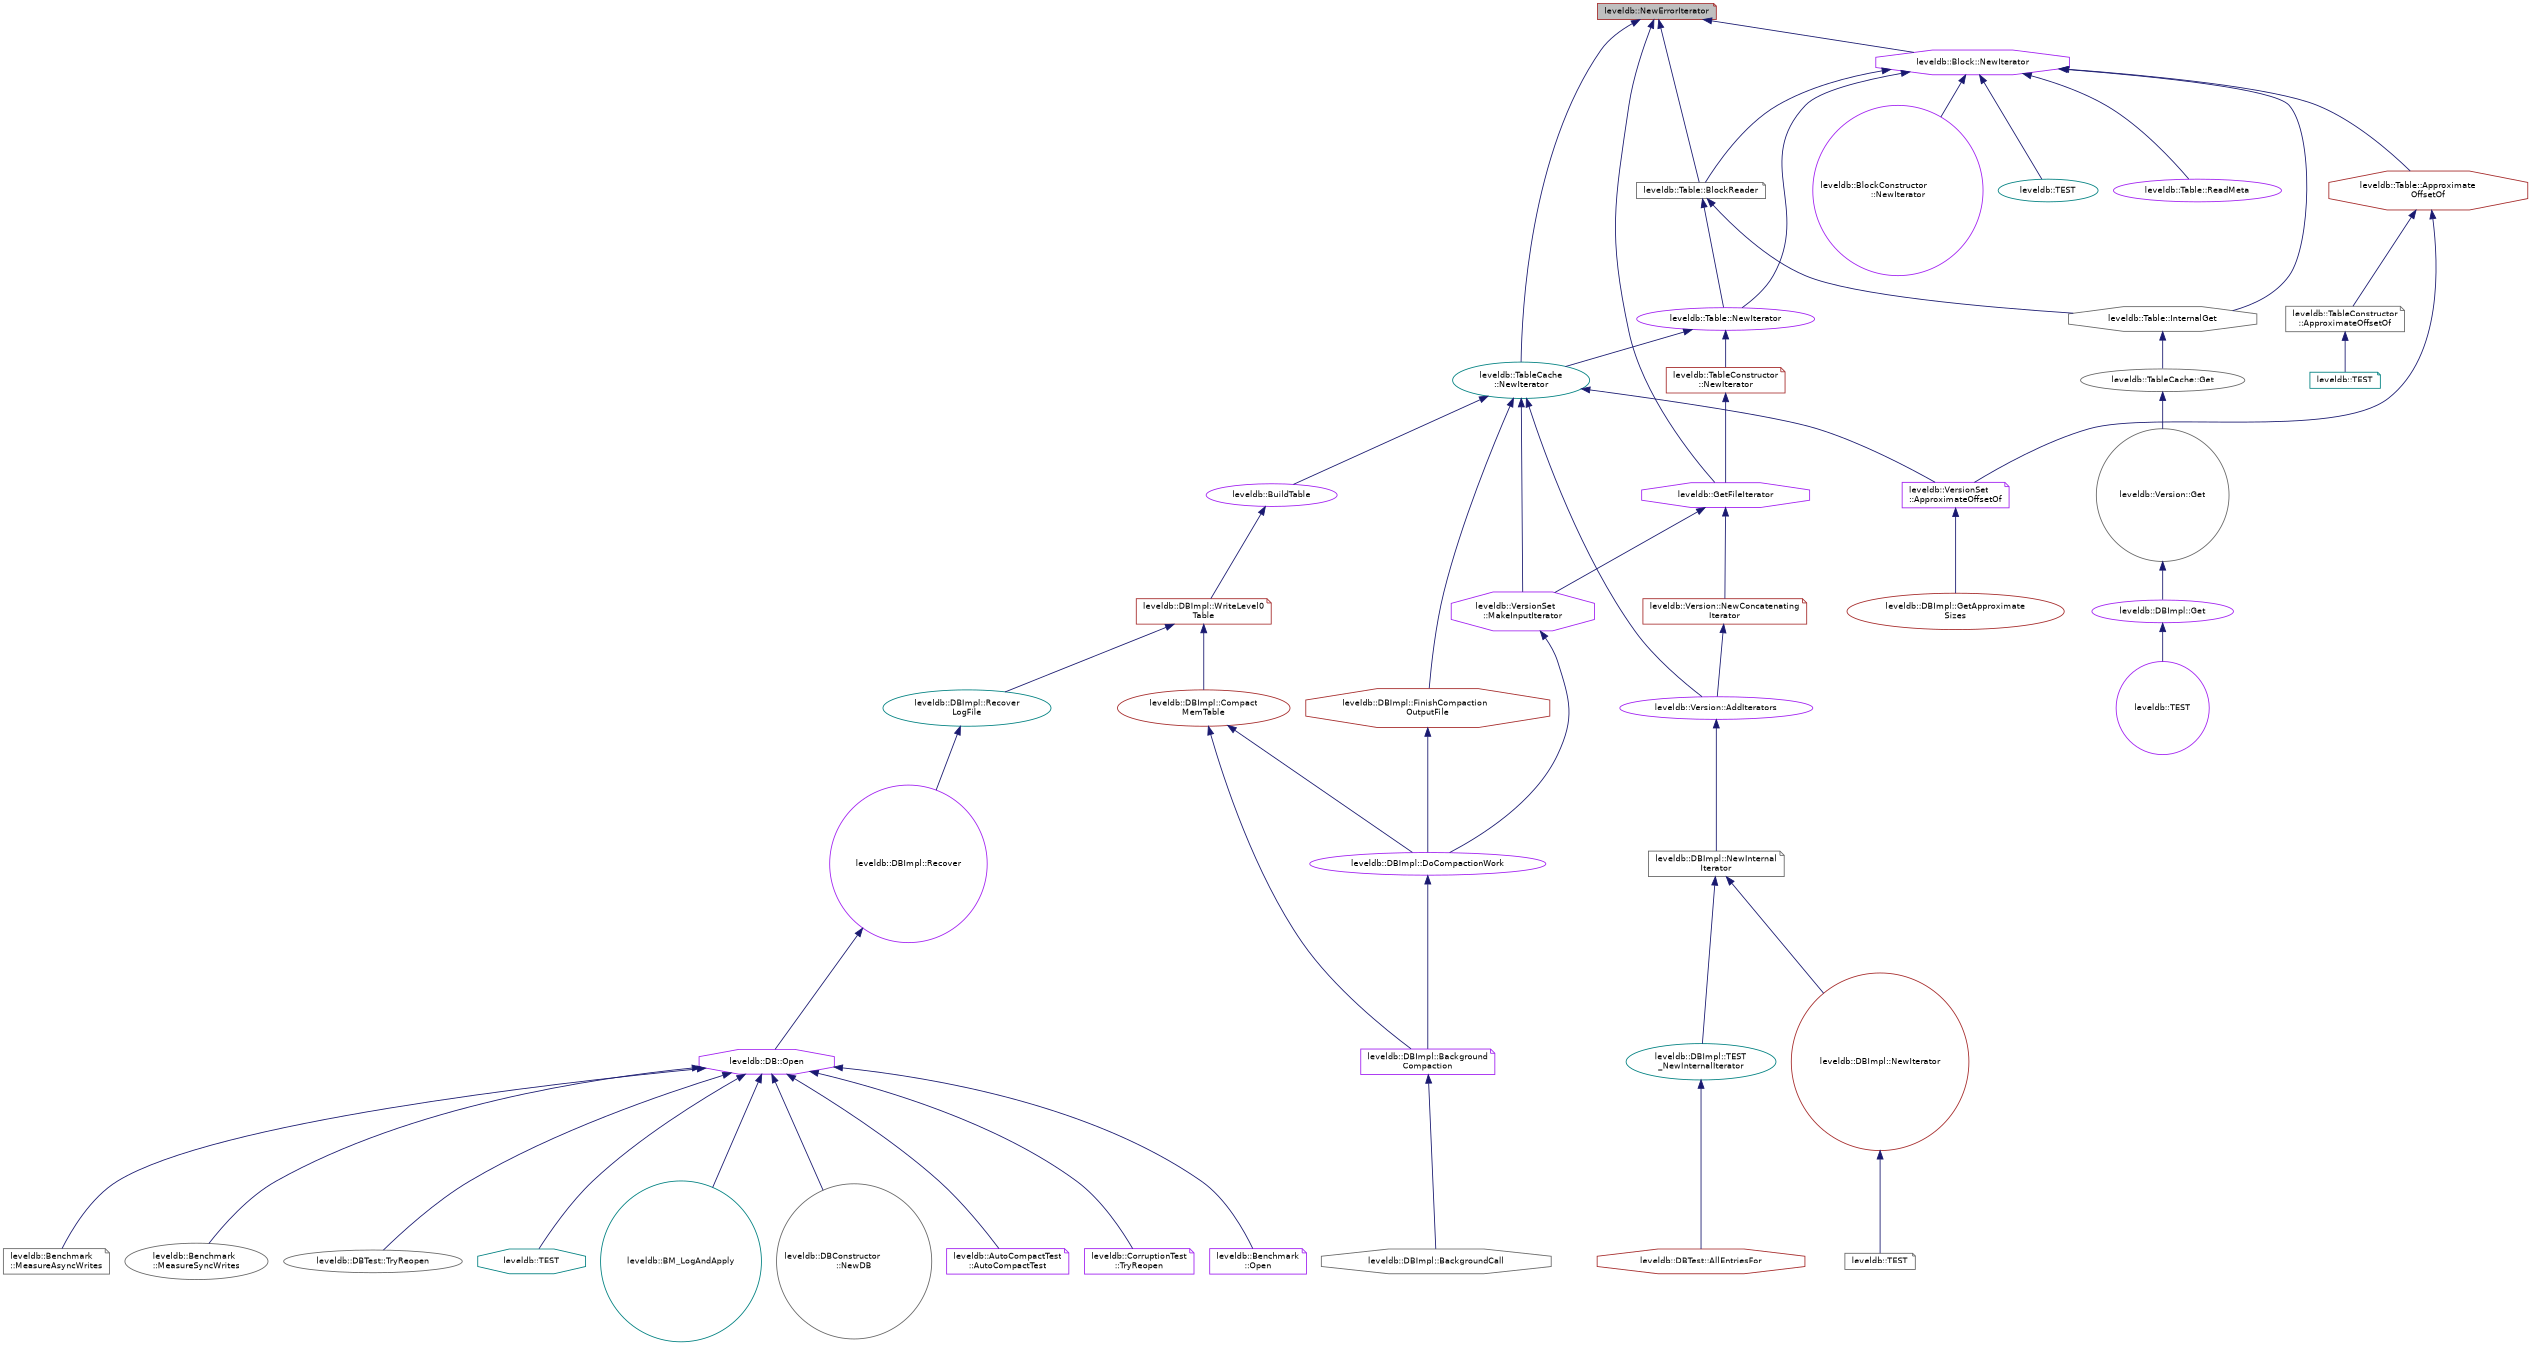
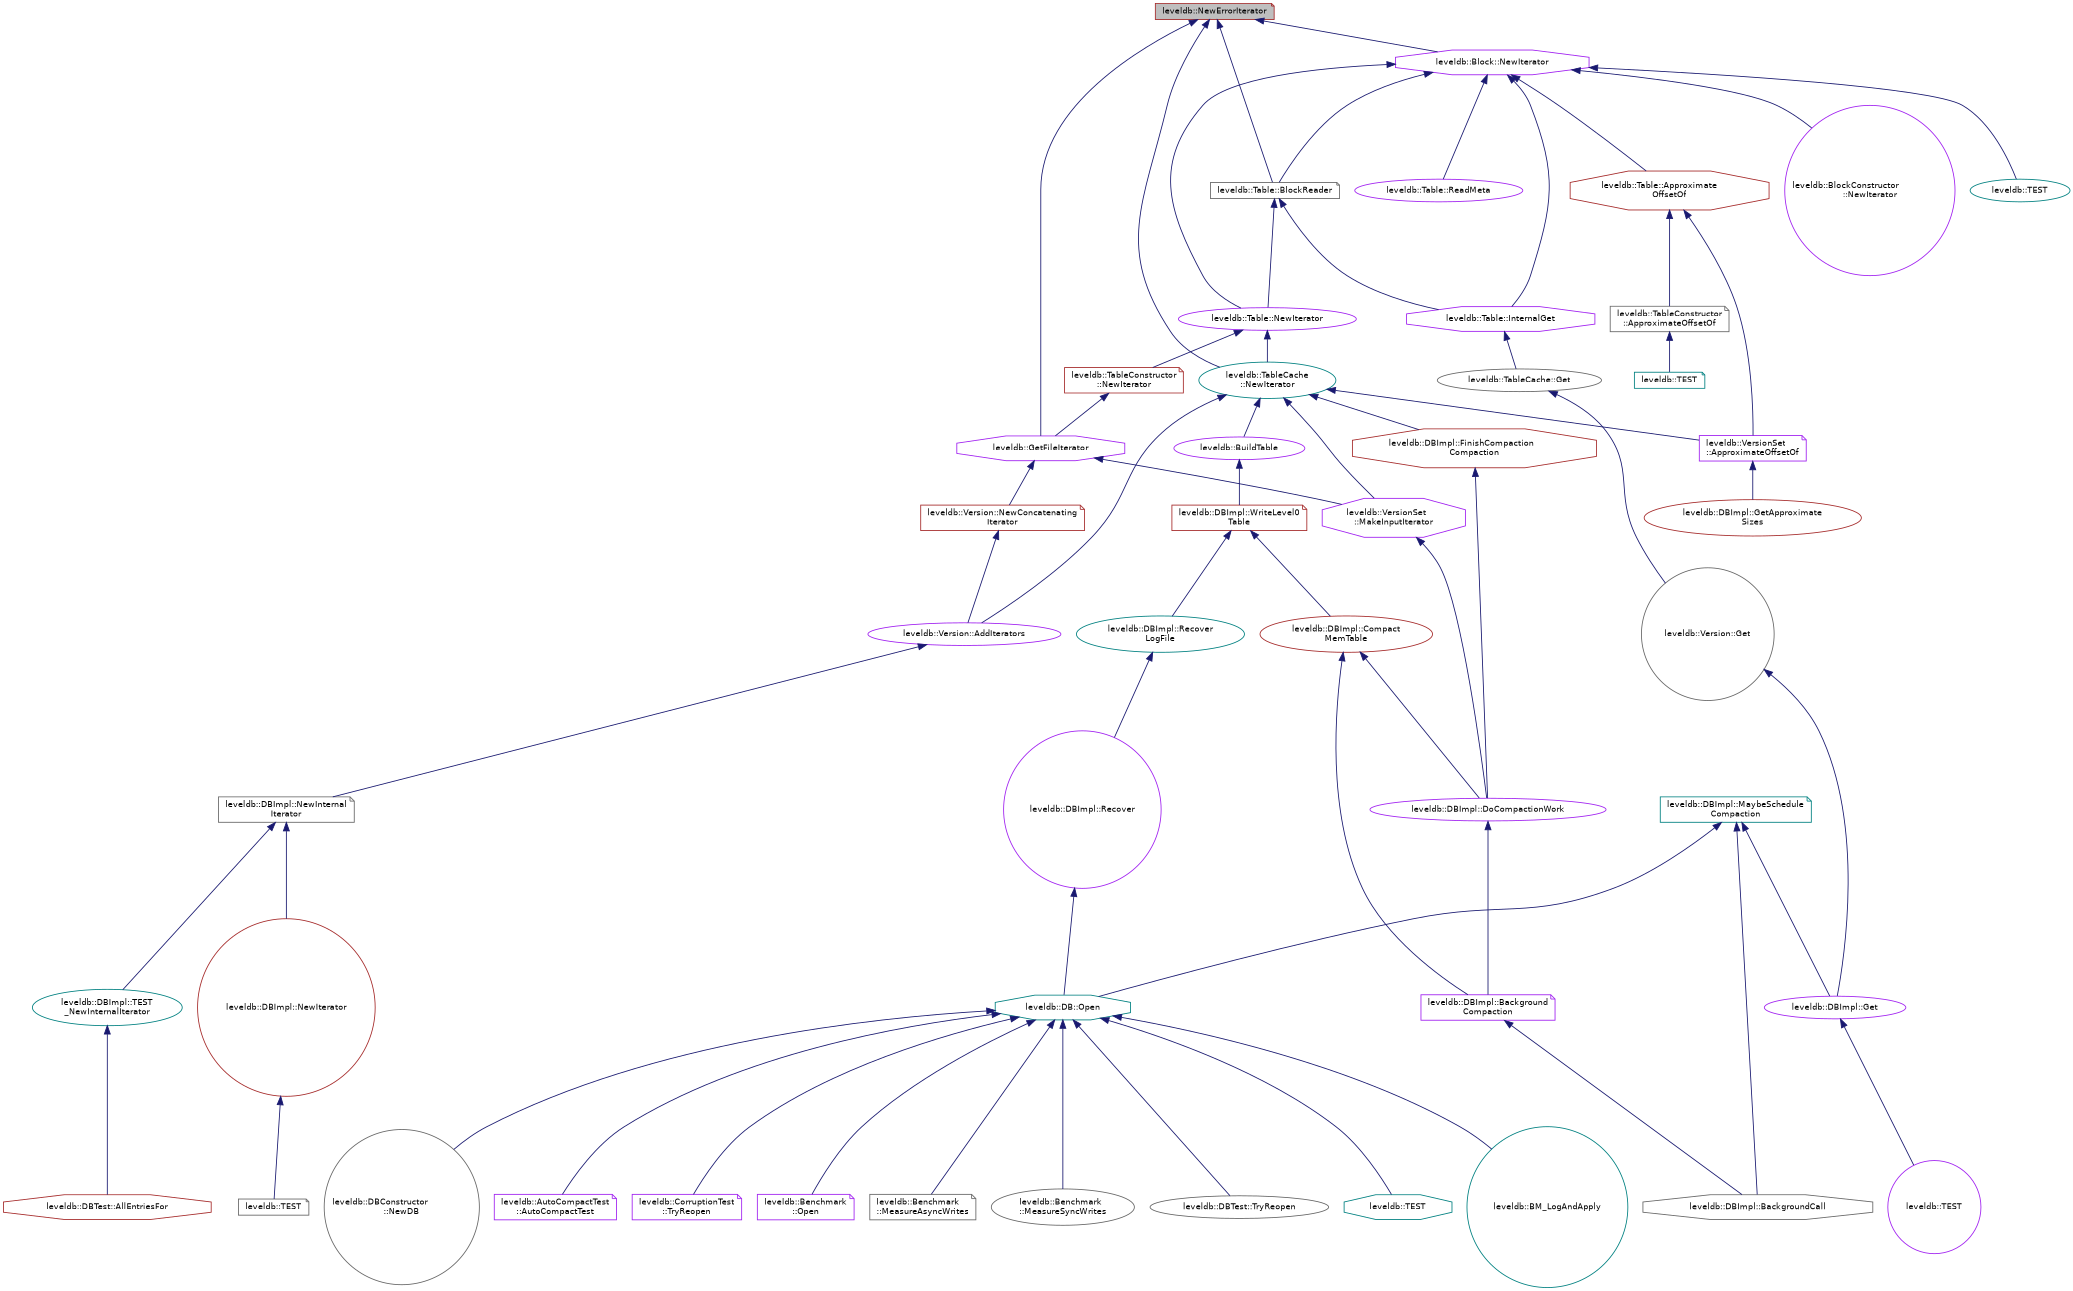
(2163, 319) -> (1501, 319)
(1428, 708) -> (1474, 448)
none -> (1736, 810)
(767, 1062) -> (1063, 1008)
